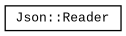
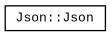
(63, 18) -> (55, 18)
